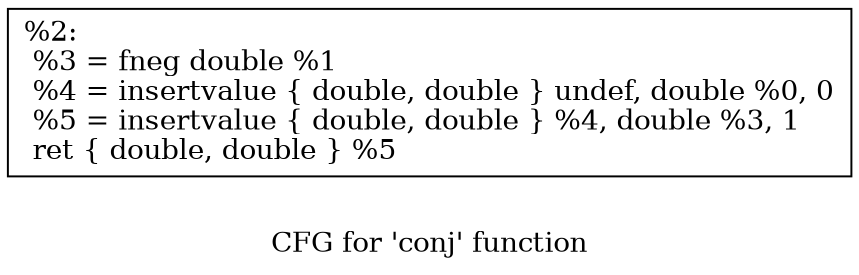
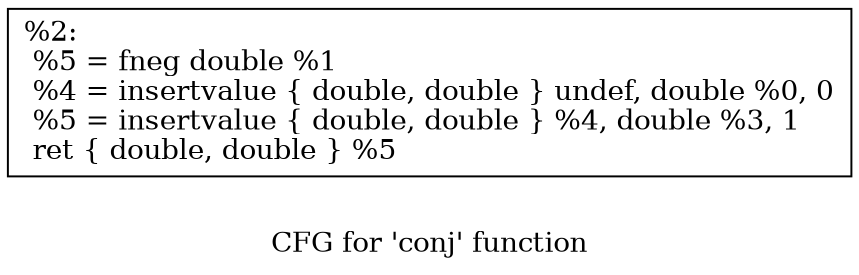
(181, 62) -> (181, 62)
